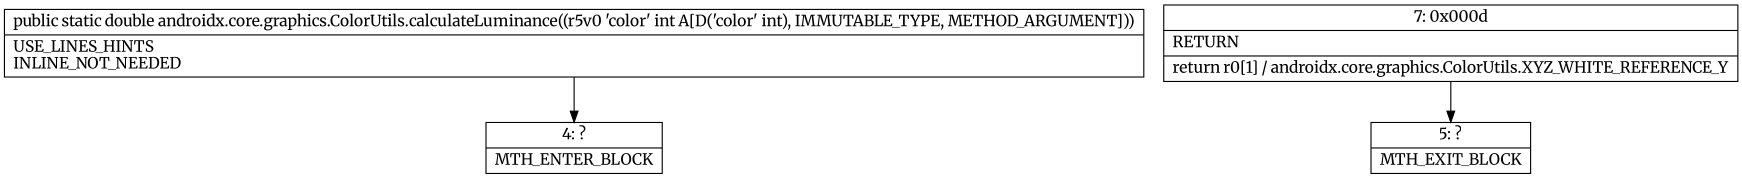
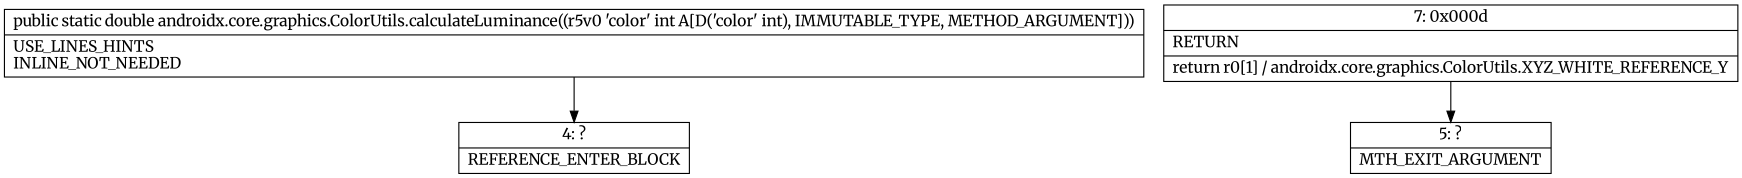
(574, 160) -> (574, 160)
(1451, 160) -> (1451, 160)
